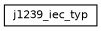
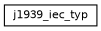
(51, 15) -> (51, 15)
